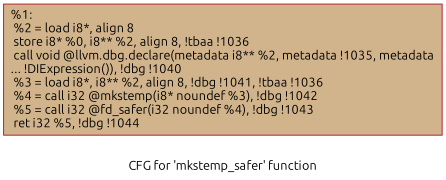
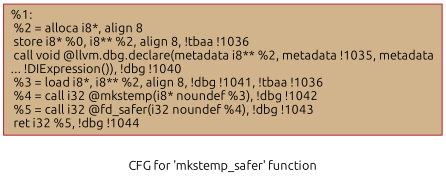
(73, 28) -> (77, 28)
